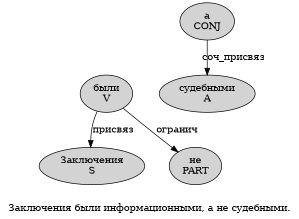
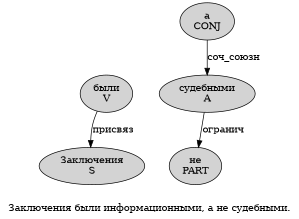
(233, 58) -> (233, 58)
(148, 128) -> (202, 126)
